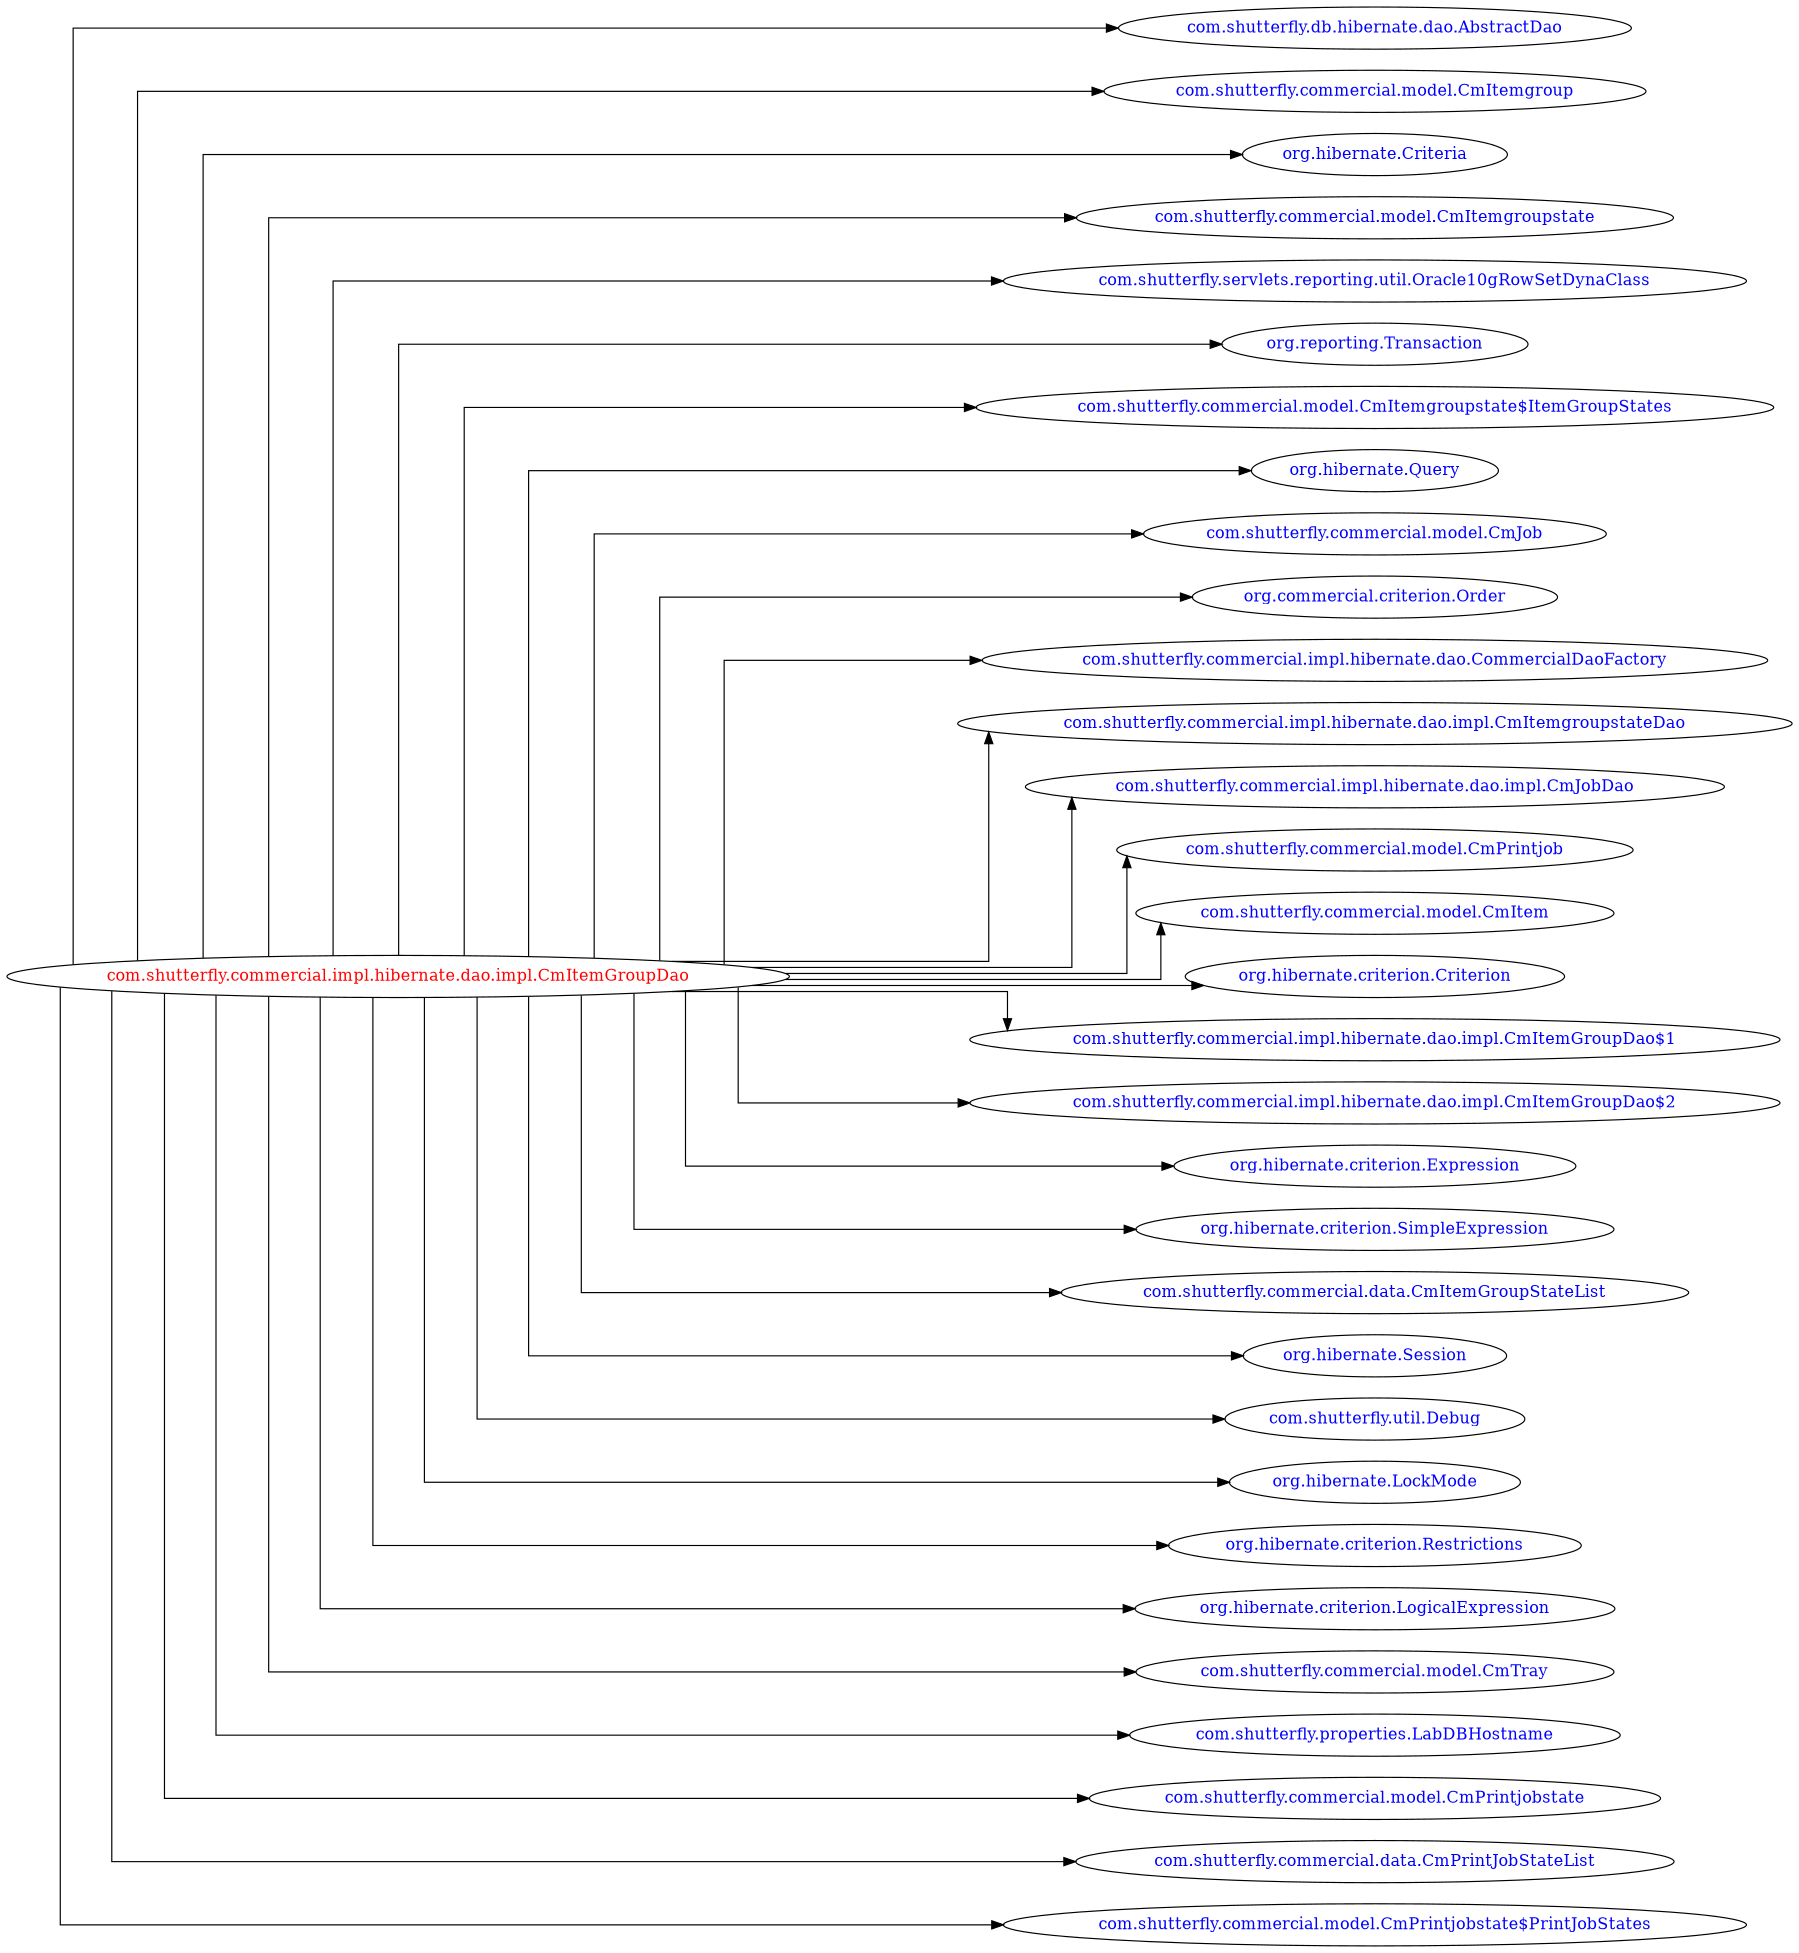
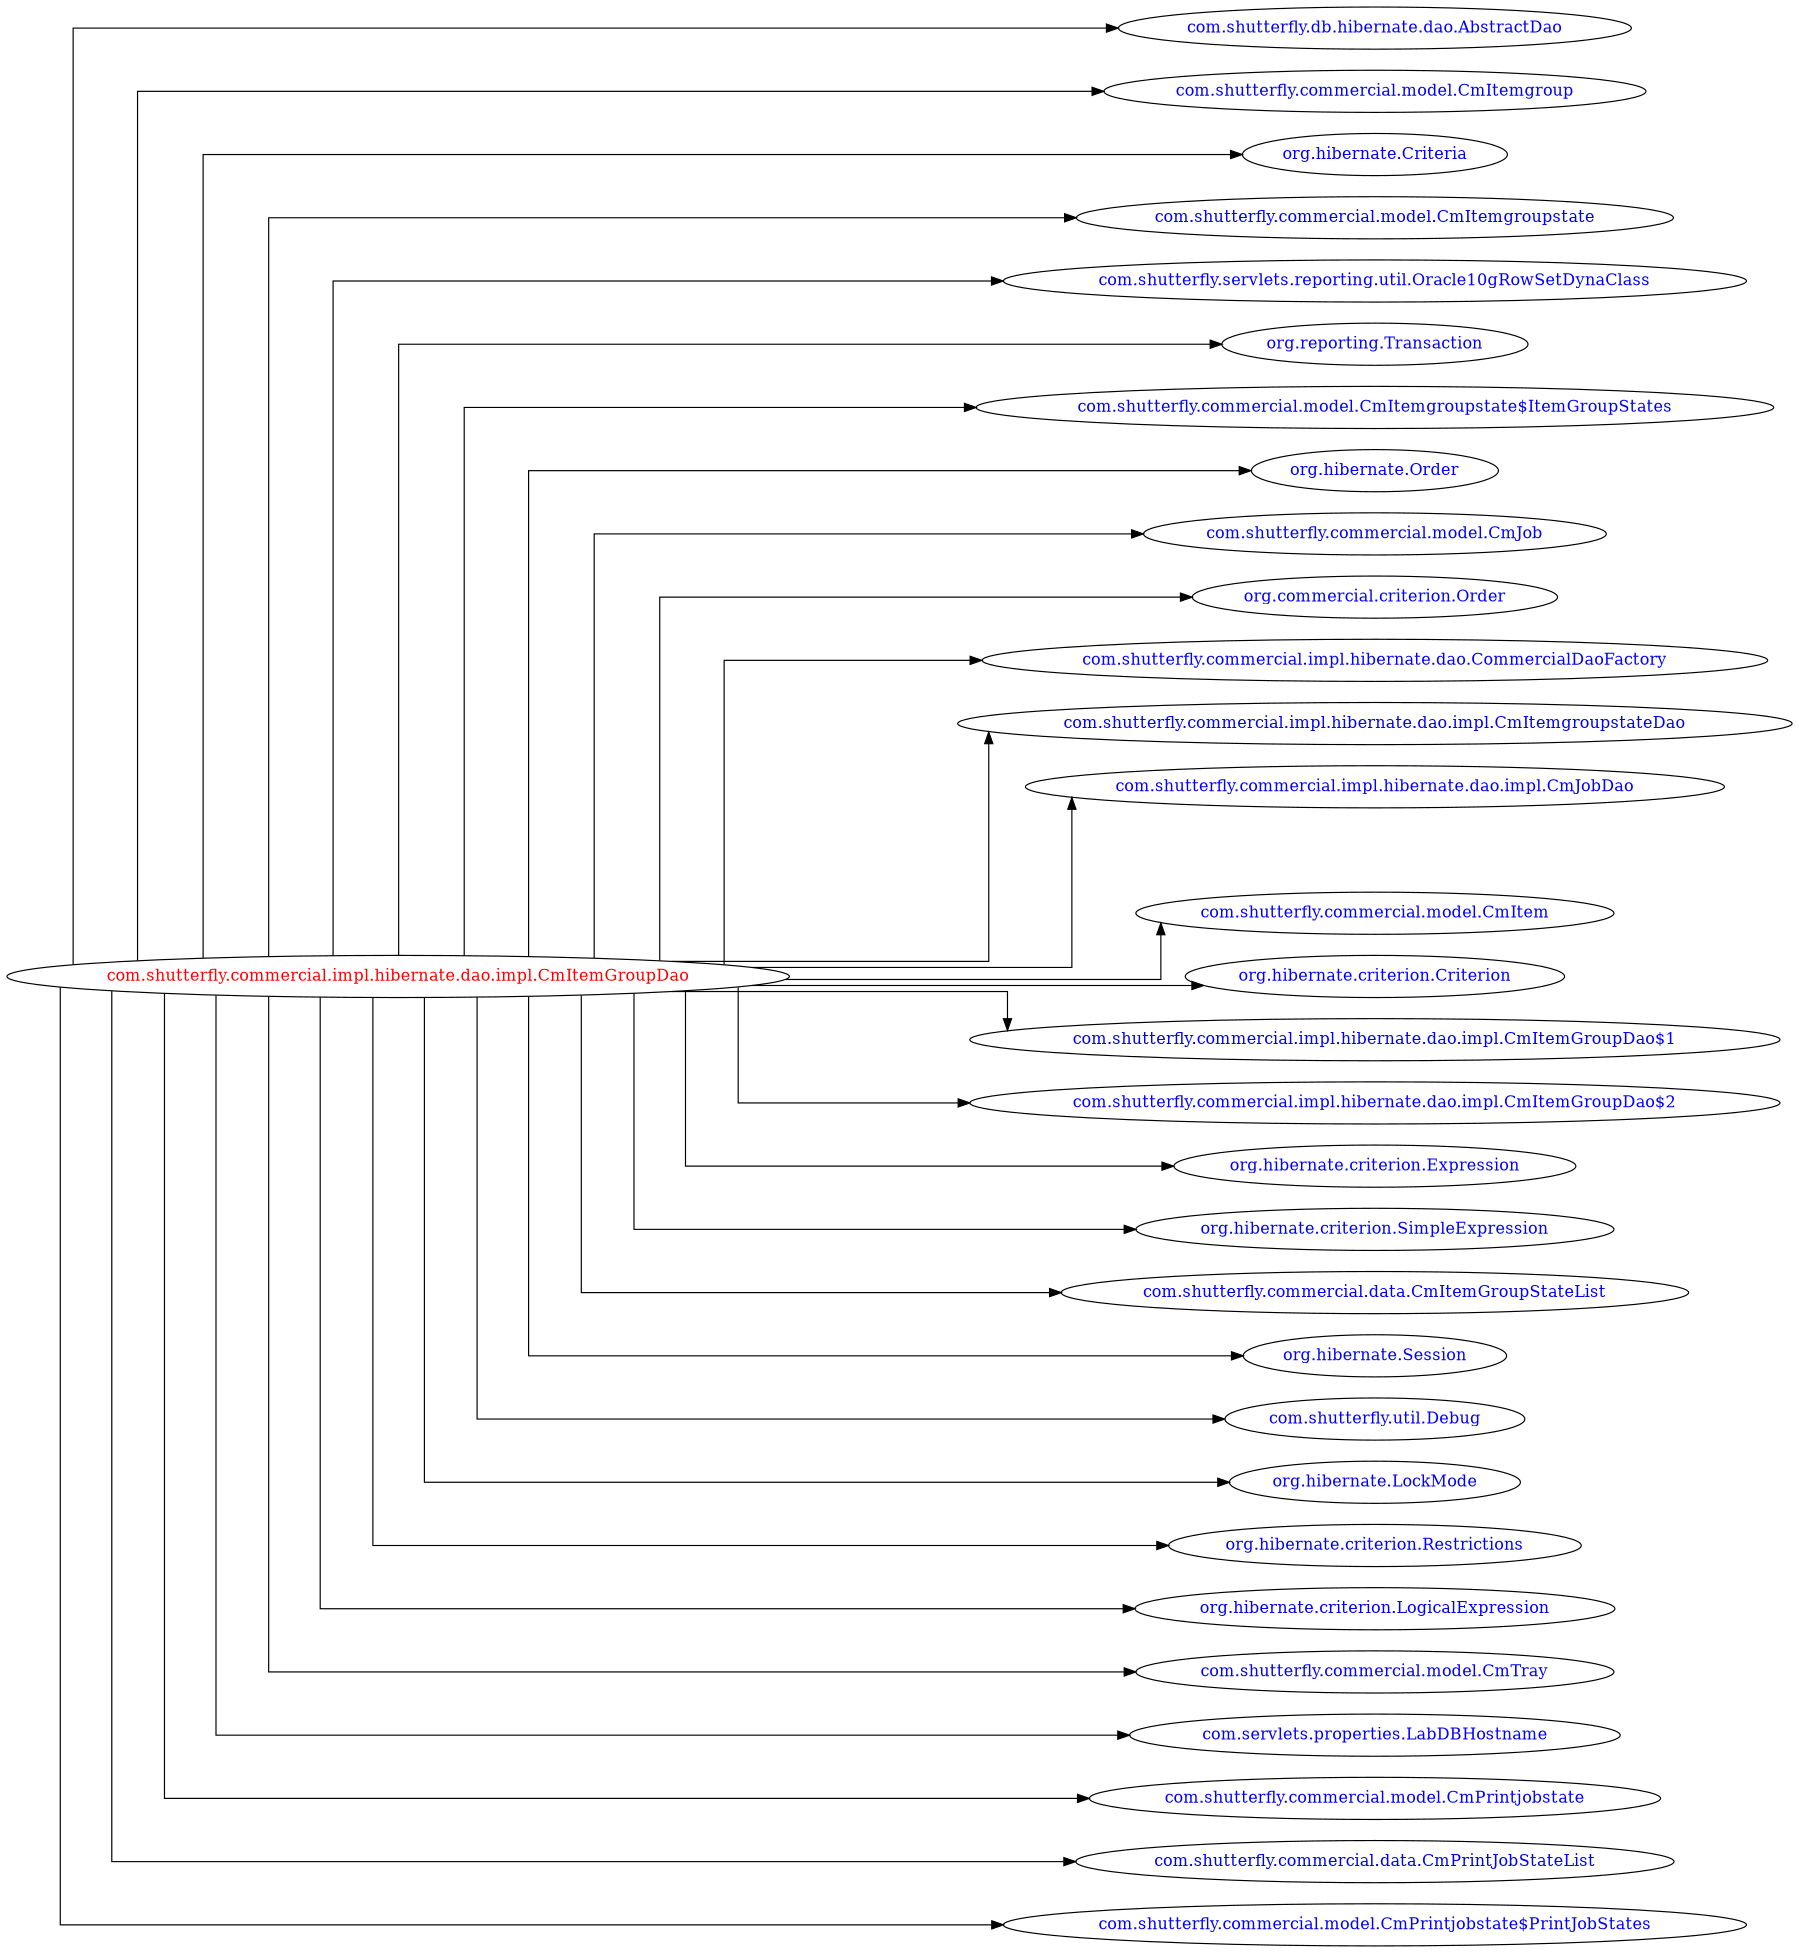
(1375, 471) -> (1375, 471)
(1375, 850) -> none
(1375, 1735) -> (1375, 1735)
